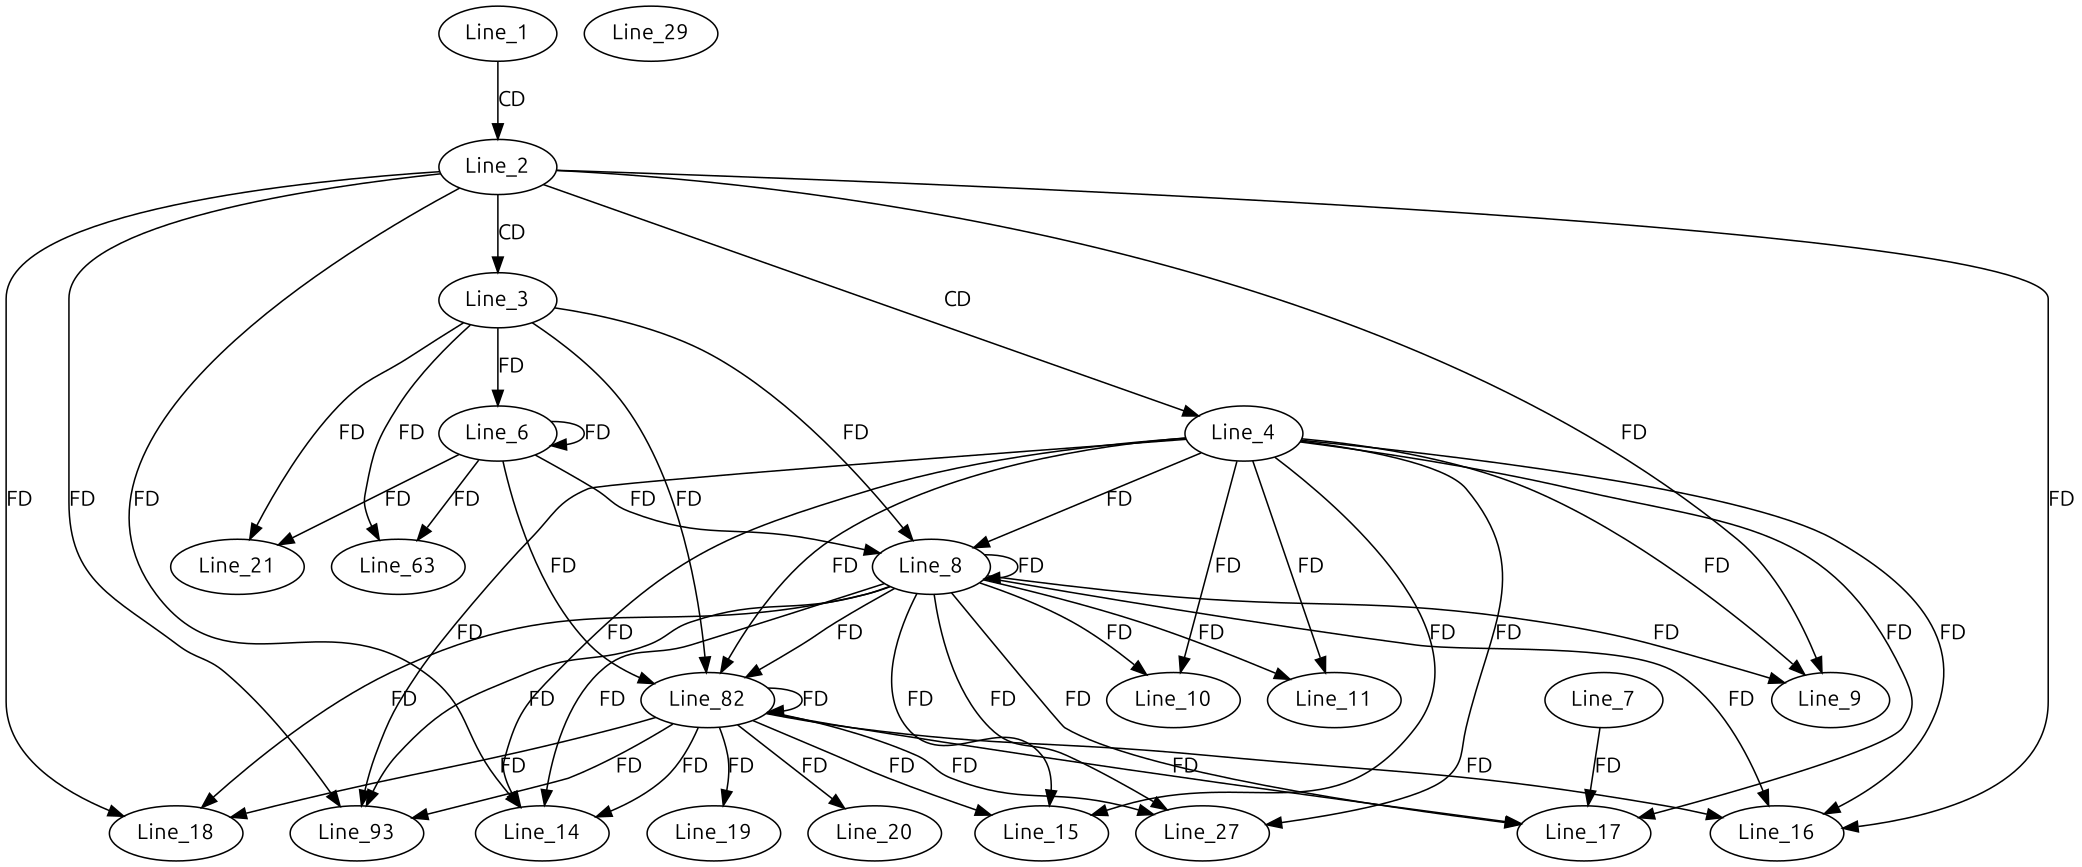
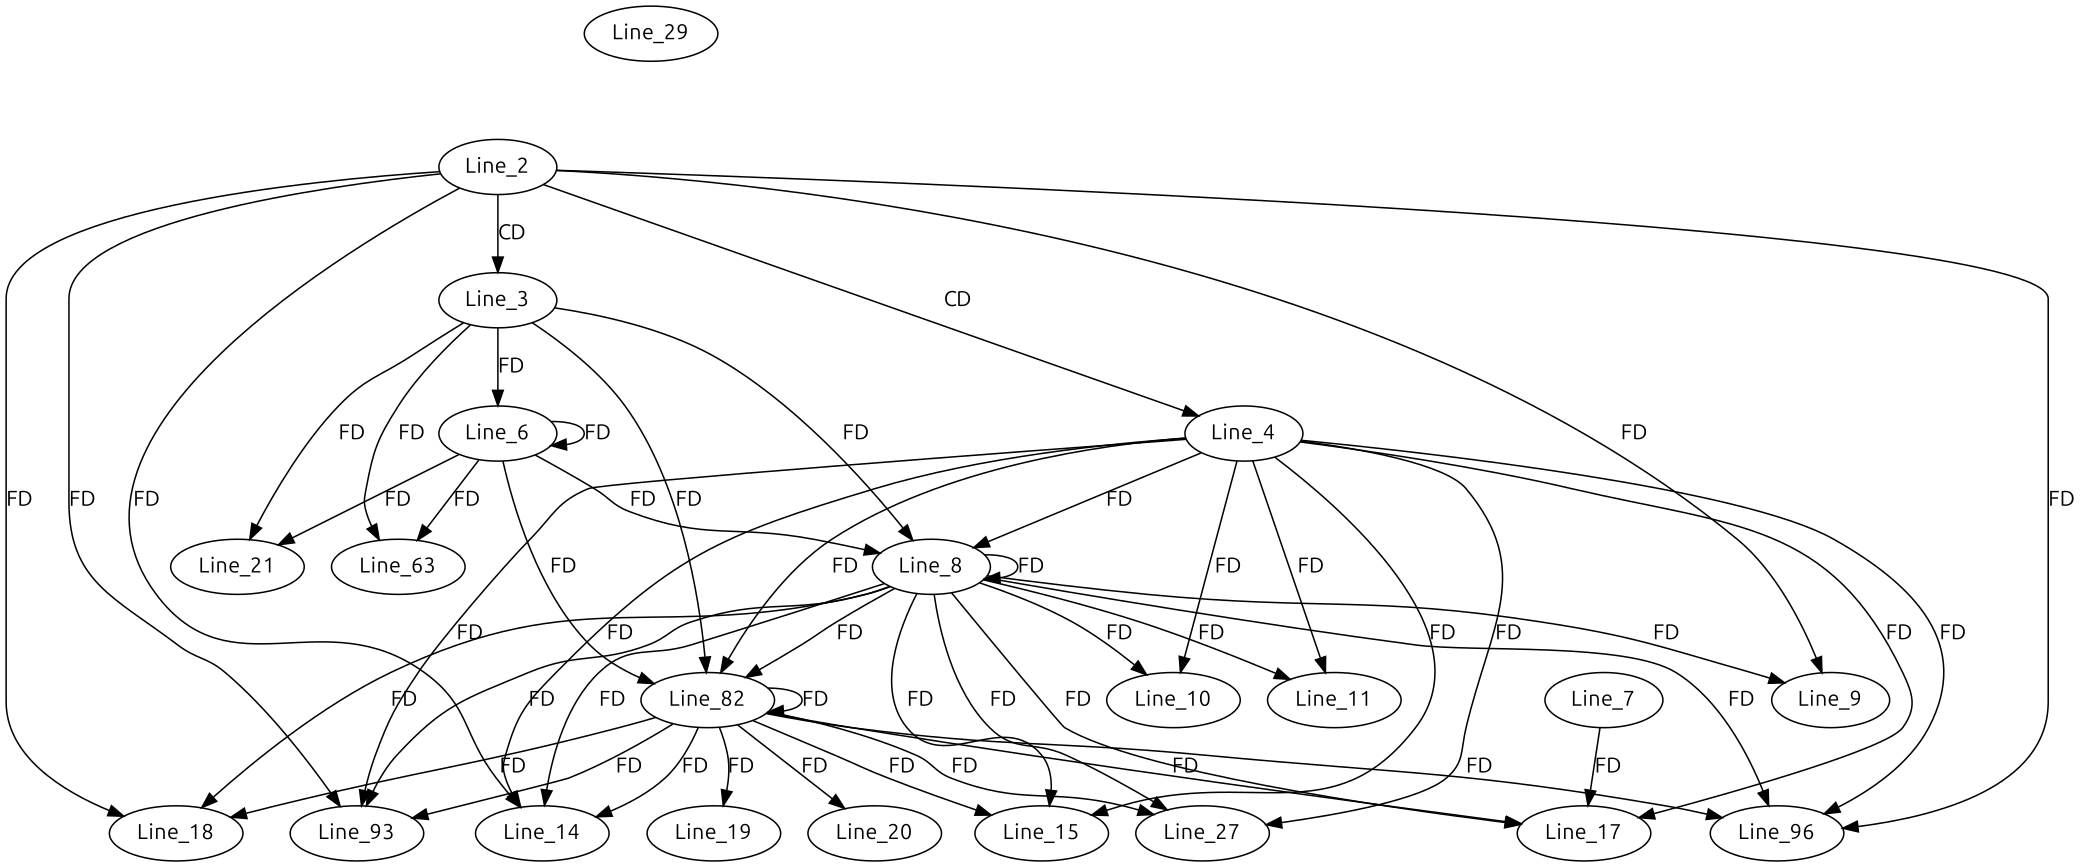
(498, 34) -> none
(1567, 506) -> none
(1777, 833) -> (1777, 833)
